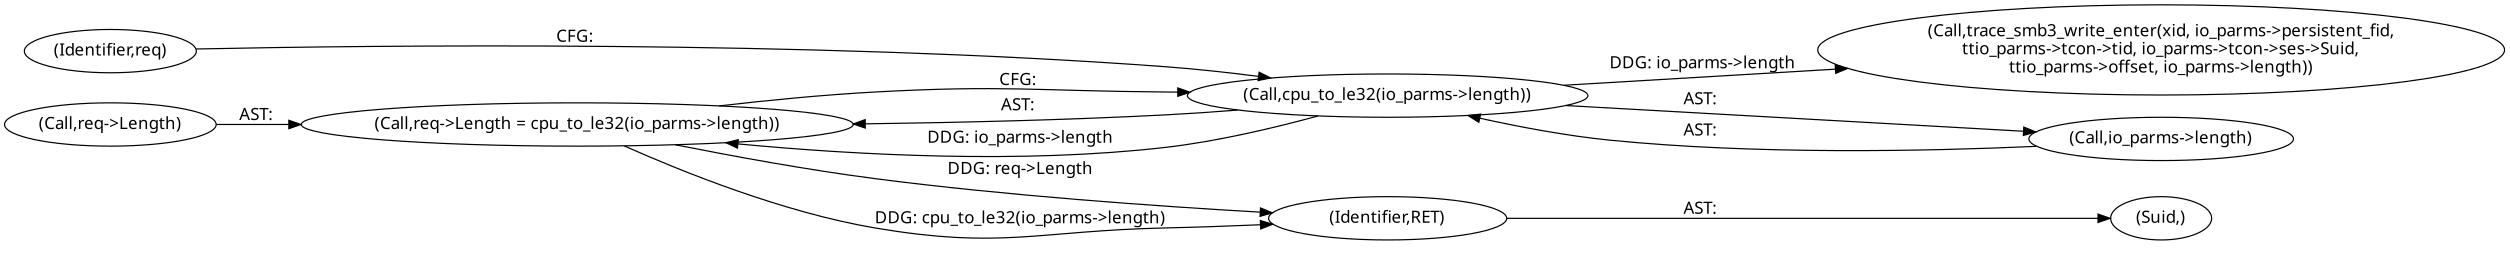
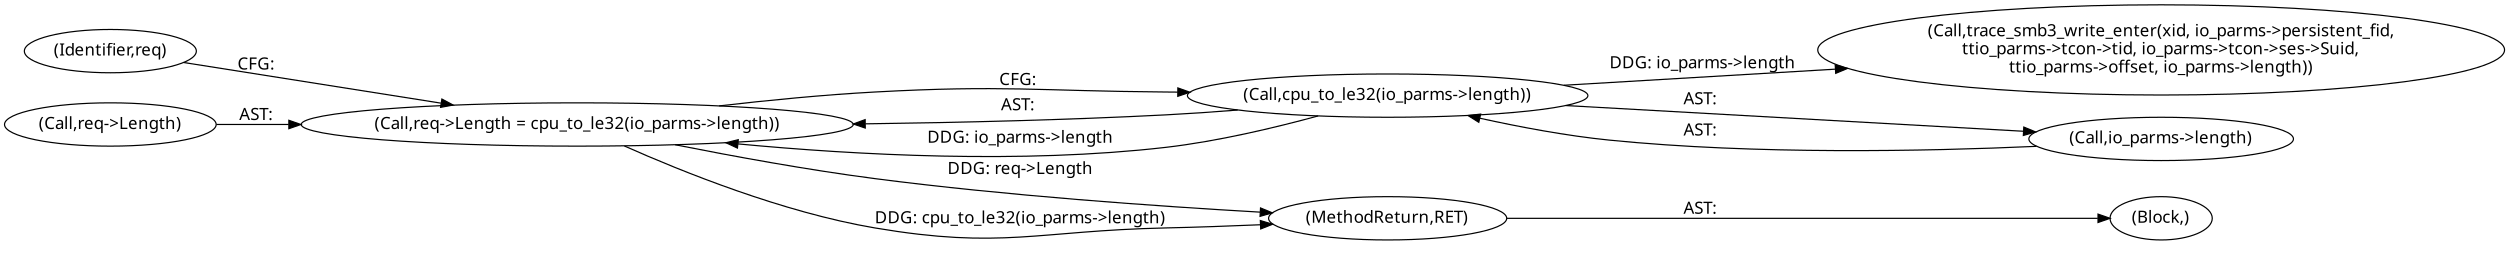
(728, 48) -> (312, 83)
(1388, 218) -> (1388, 218)
(2161, 218) -> (2161, 218)
